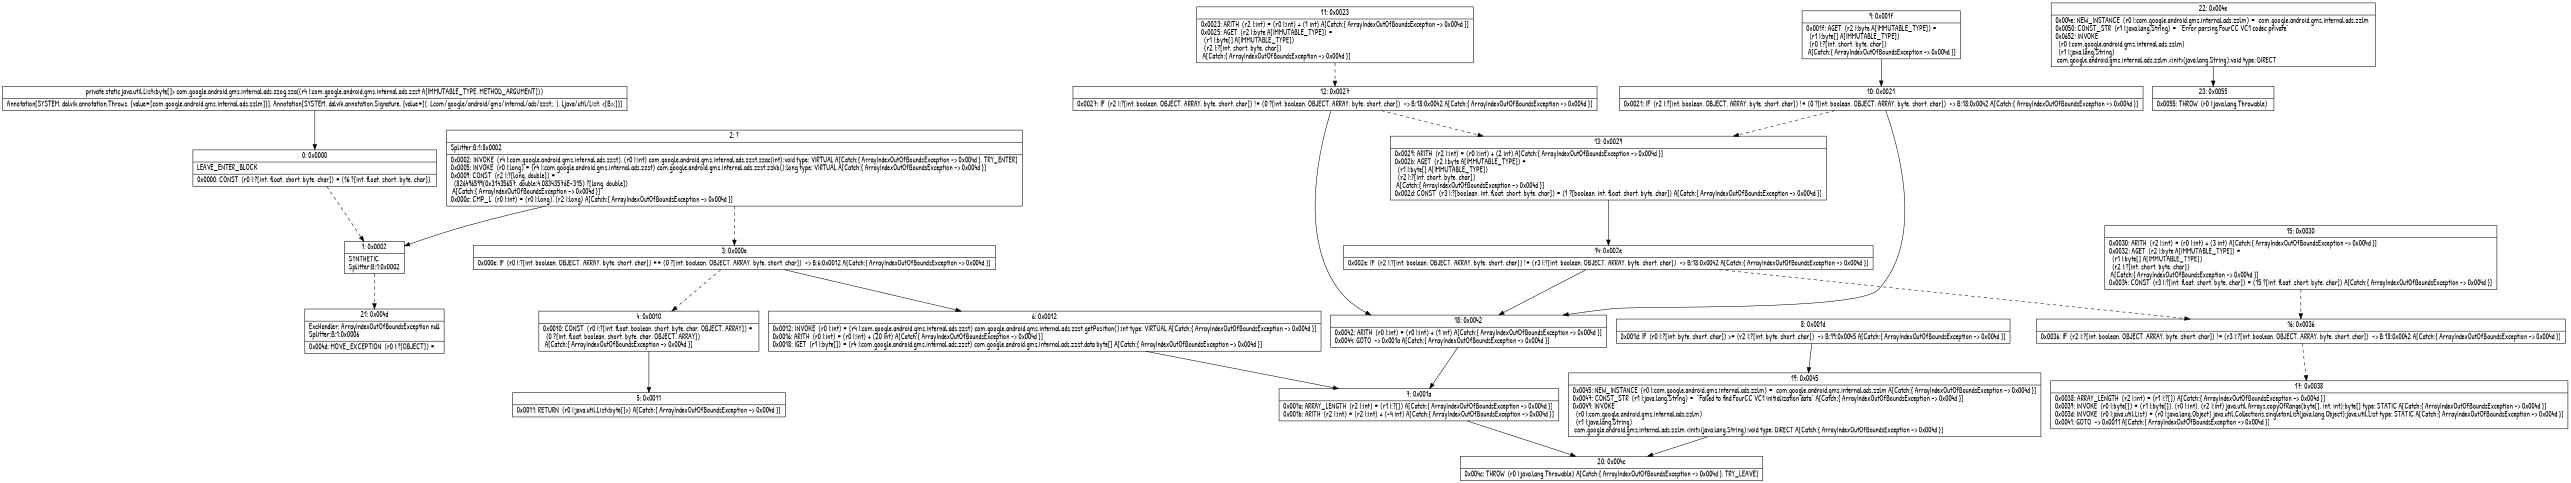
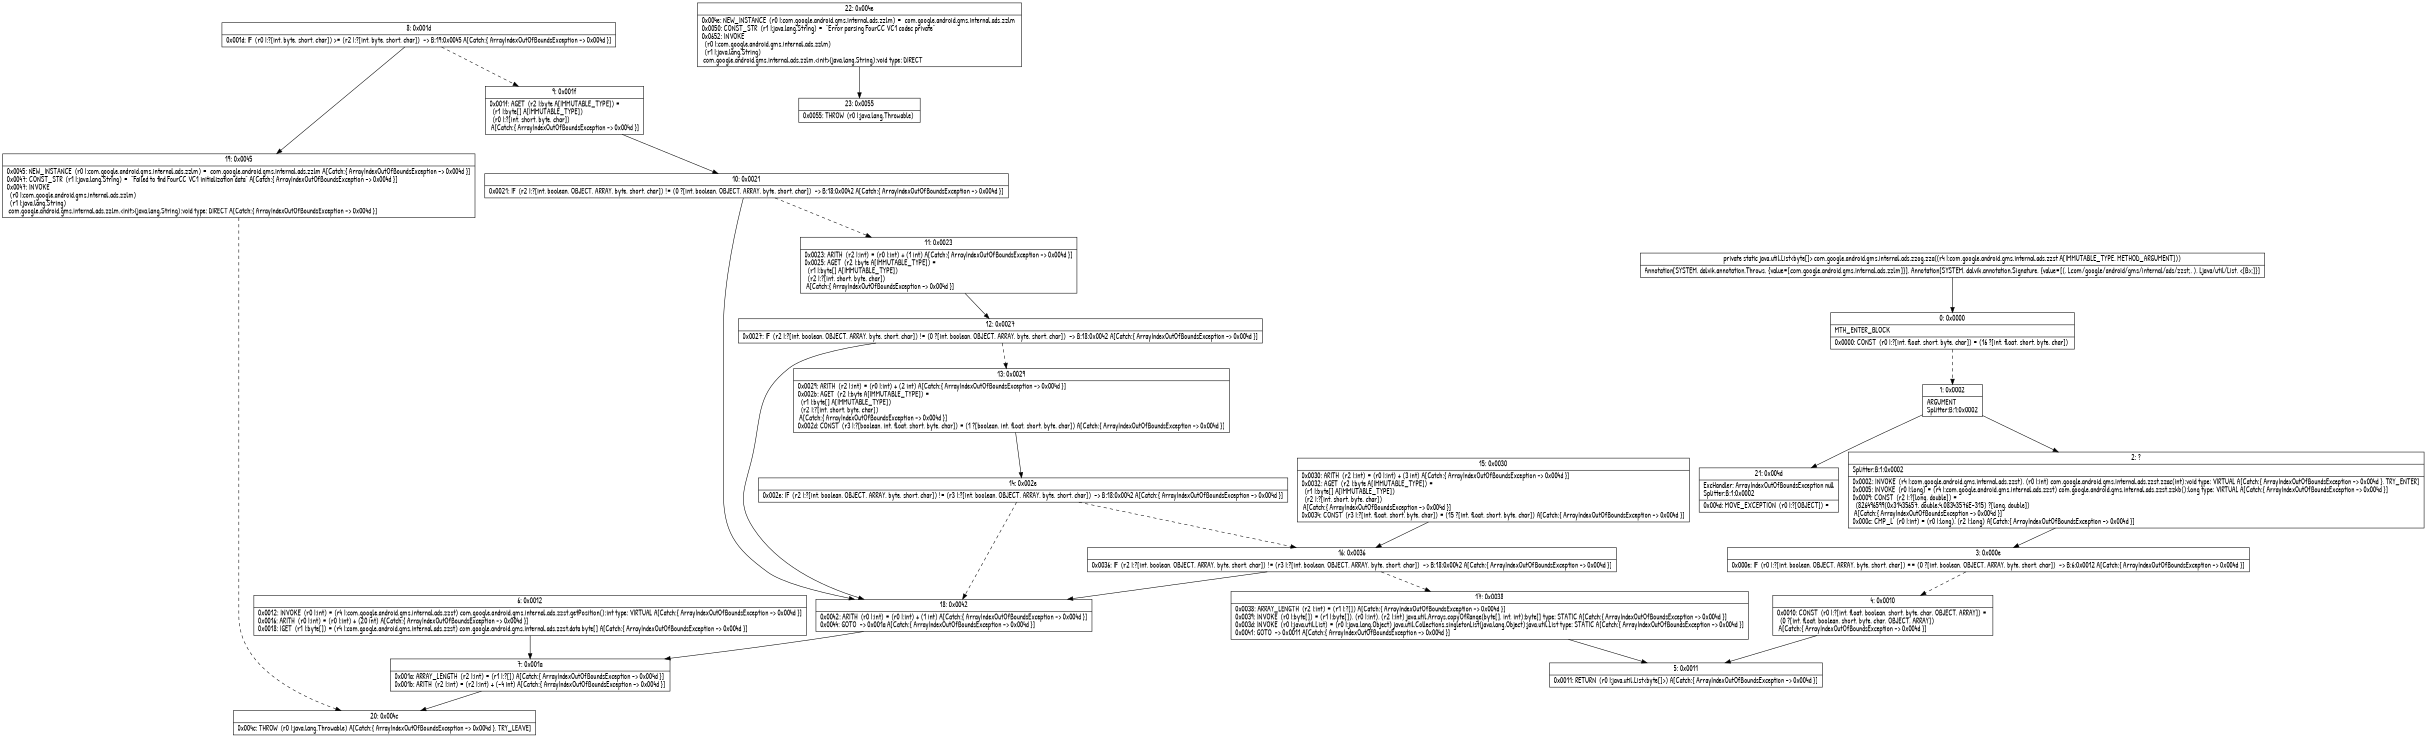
none -> (478, 65)
(1335, 72) -> (975, 304)
(1787, 123) -> (821, 217)
(476, 148) -> (1878, 470)
(227, 168) -> (1863, 331)
(477, 223) -> (2018, 433)
(734, 223) -> (2037, 537)
(364, 259) -> (1942, 402)
(374, 289) -> (1869, 440)
(870, 290) -> none
(1545, 291) -> (991, 548)
(2301, 301) -> (1405, 534)
(334, 335) -> (1729, 494)
(1595, 407) -> (30, 188)
(1680, 446) -> (239, 488)
none -> (1170, 585)
none -> (1605, 650)
